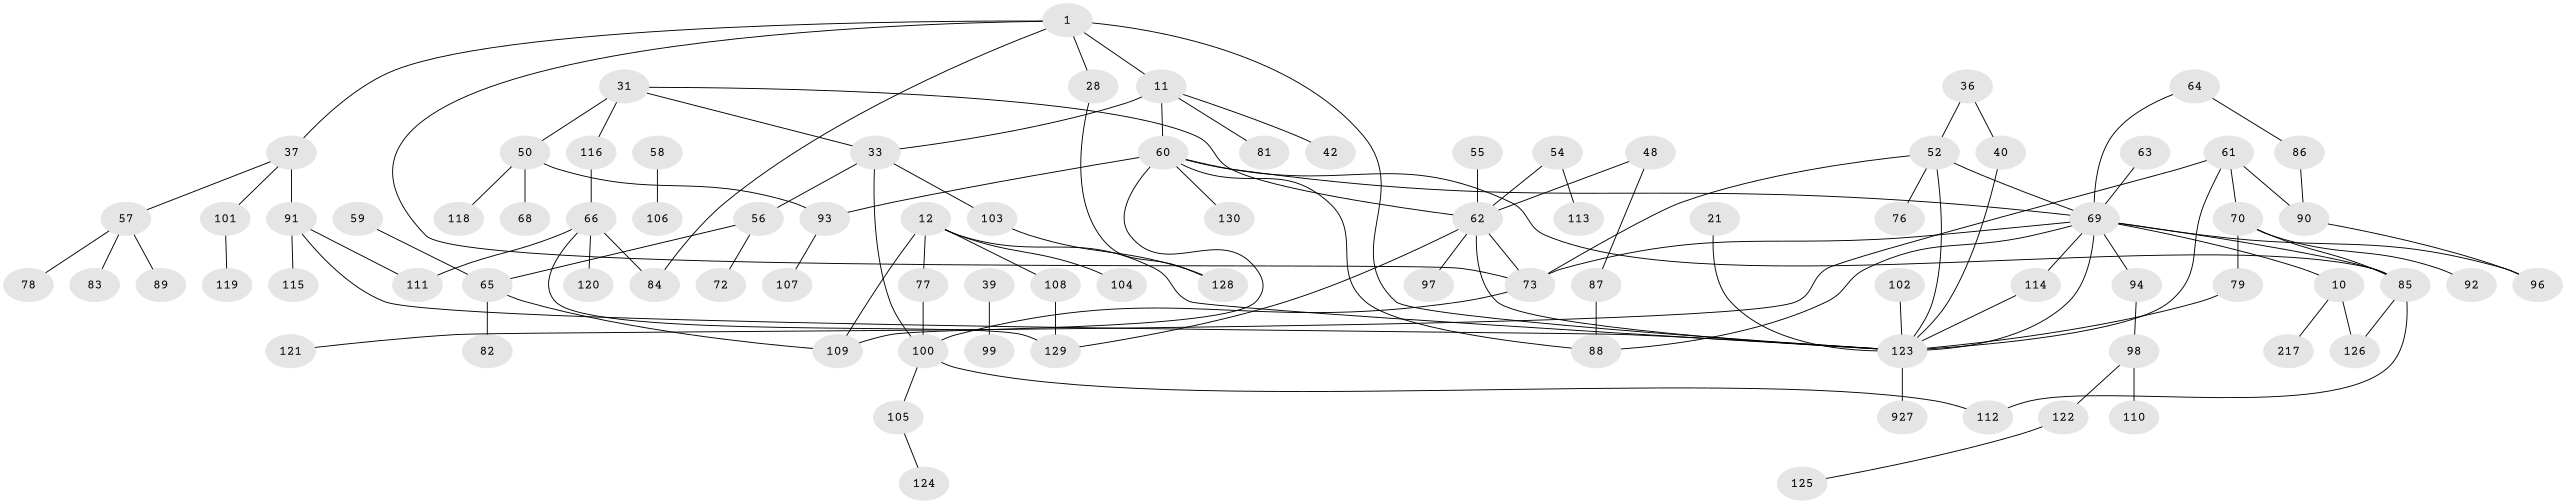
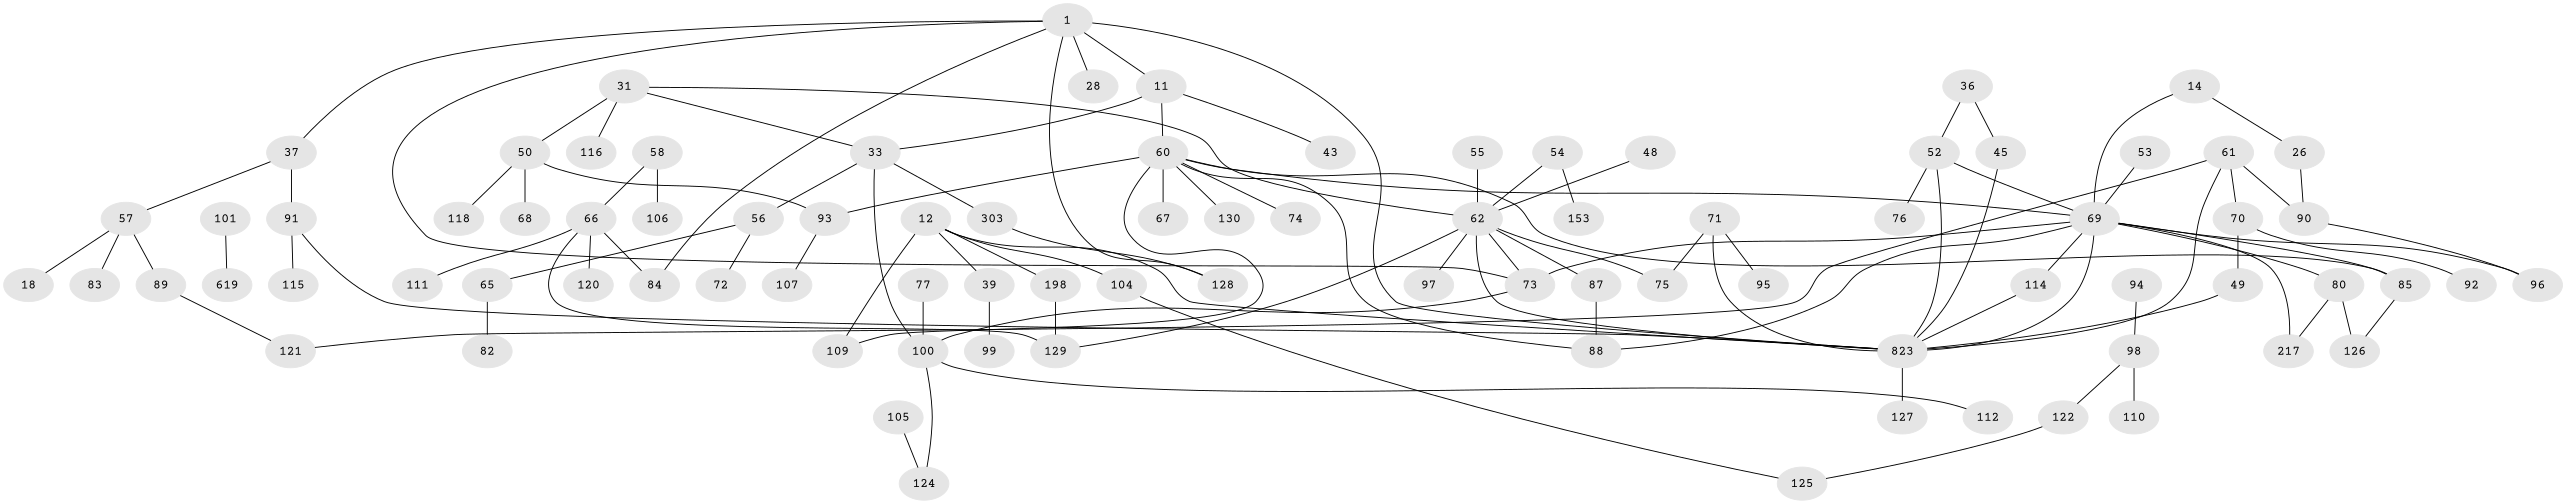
(2195, 86) -> (2195, 86)
(1264, 153) -> none
(1330, 153) -> (1330, 153)
(2001, 153) -> (2001, 153)
(2145, 153) -> (2145, 153)
(2300, 153) -> (2300, 153)
(258, 186) -> none
(591, 186) -> (621, 188)
(1730, 188) -> none
(358, 219) -> none
(992, 219) -> (992, 219)
none -> (1163, 219)
none -> (1295, 219)
(1579, 219) -> (1579, 219)
(1623, 219) -> (1537, 252)
(1715, 219) -> (1715, 219)
(1094, 225) -> (1062, 203)
(2115, 251) -> (2267, 266)
(354, 252) -> none
(925, 252) -> (958, 252)
(2322, 252) -> none
(29, 285) -> (29, 285)
(227, 285) -> (227, 285)
(1056, 285) -> (1056, 285)
none -> (1662, 285)
none -> (1763, 285)
(1900, 285) -> none
(2238, 285) -> (2238, 285)
(2339, 285) -> (2339, 285)
none -> (226, 318)
(712, 338) -> none
(1902, 351) -> (1902, 351)
(911, 384) -> (932, 417)
(2235, 397) -> none
none -> (1455, 401)
(1902, 417) -> (1902, 417)
